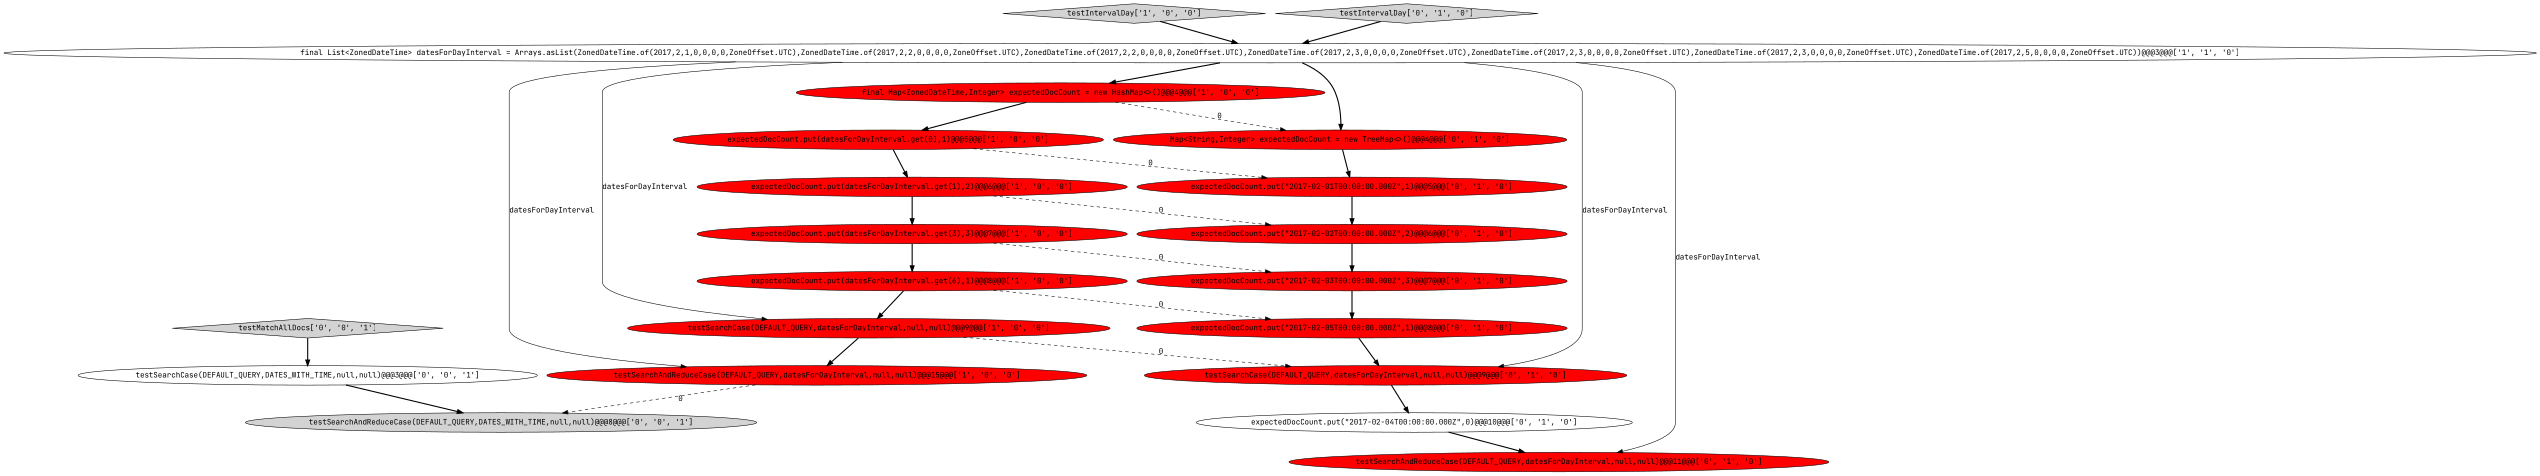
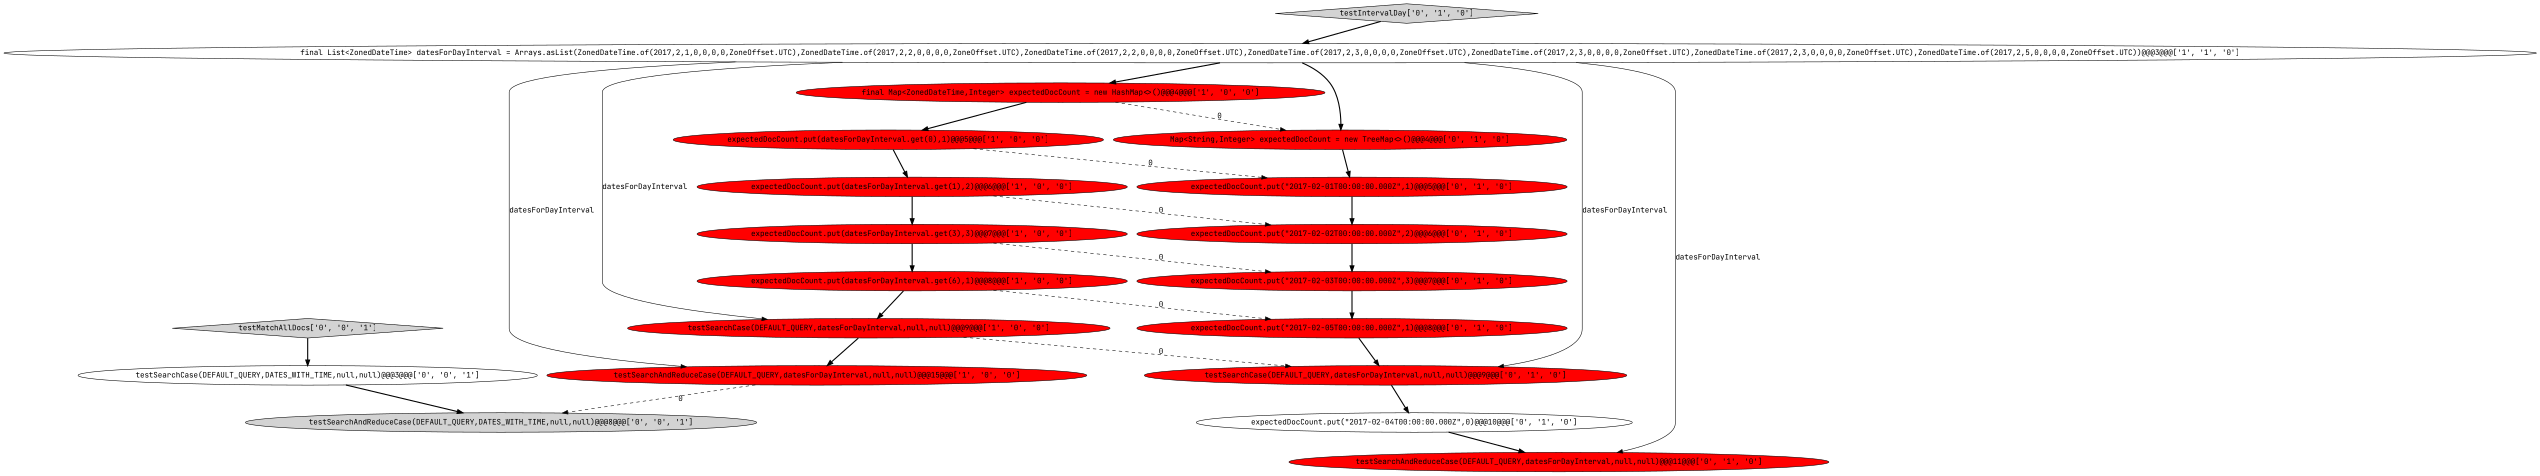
(1134, 14) -> none
